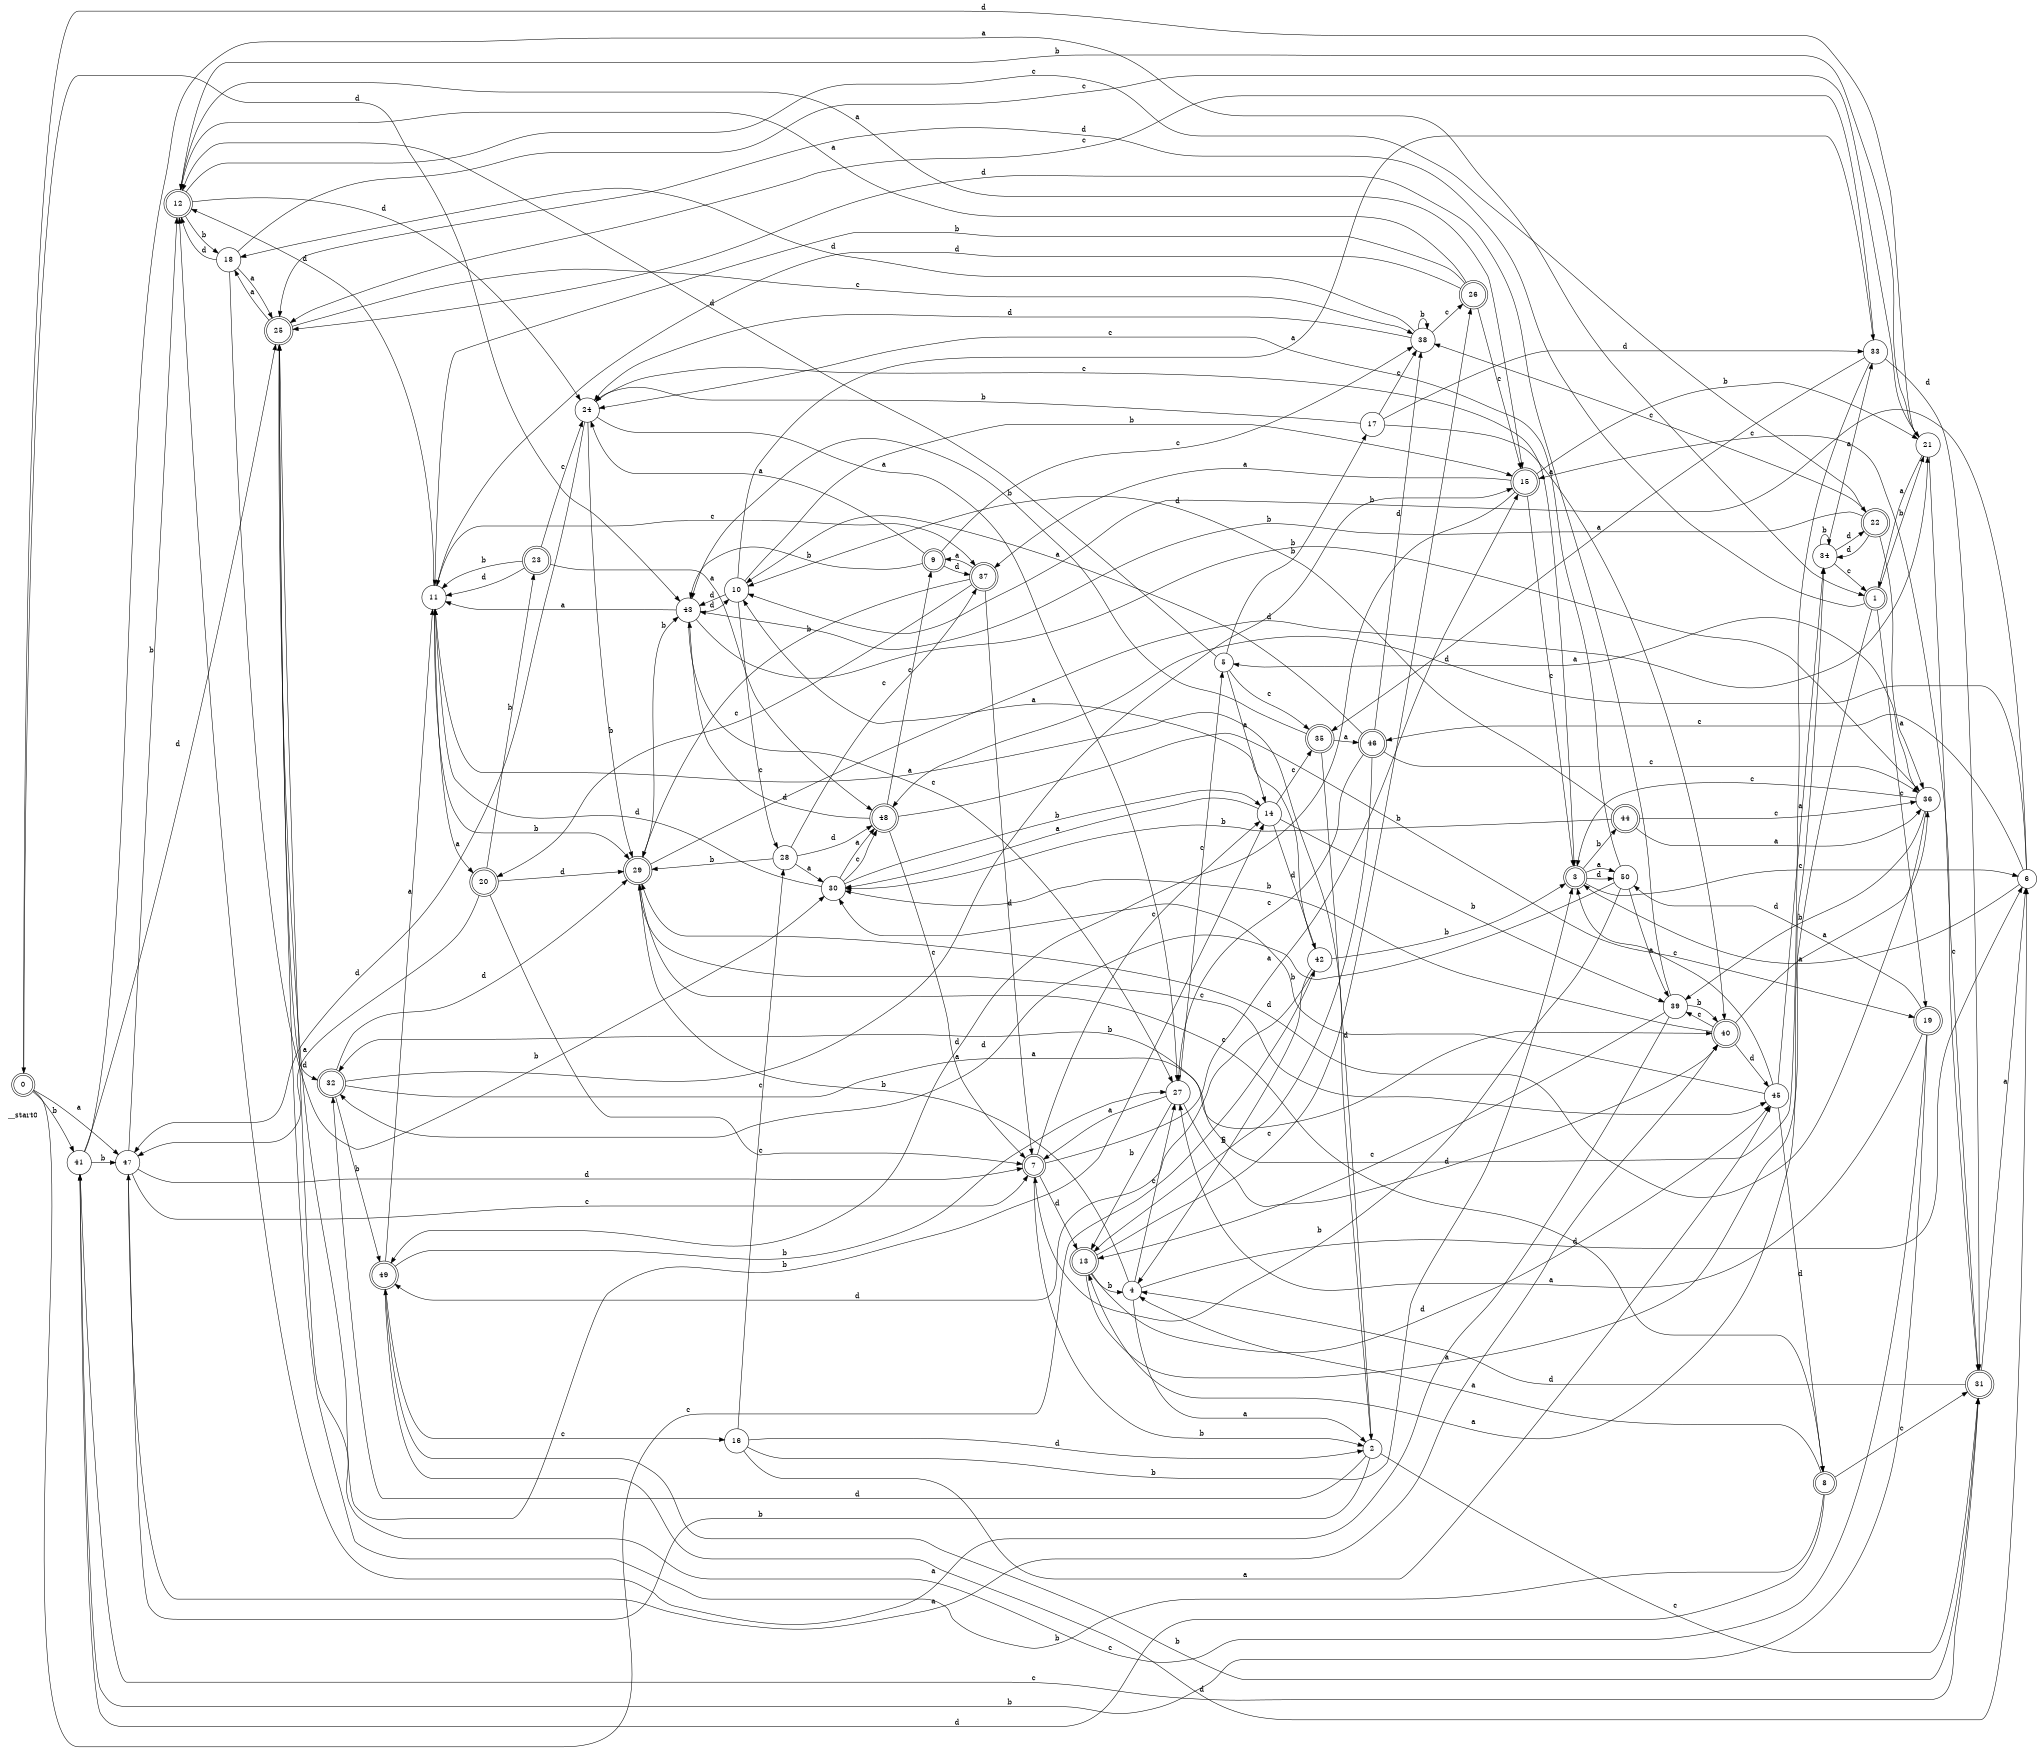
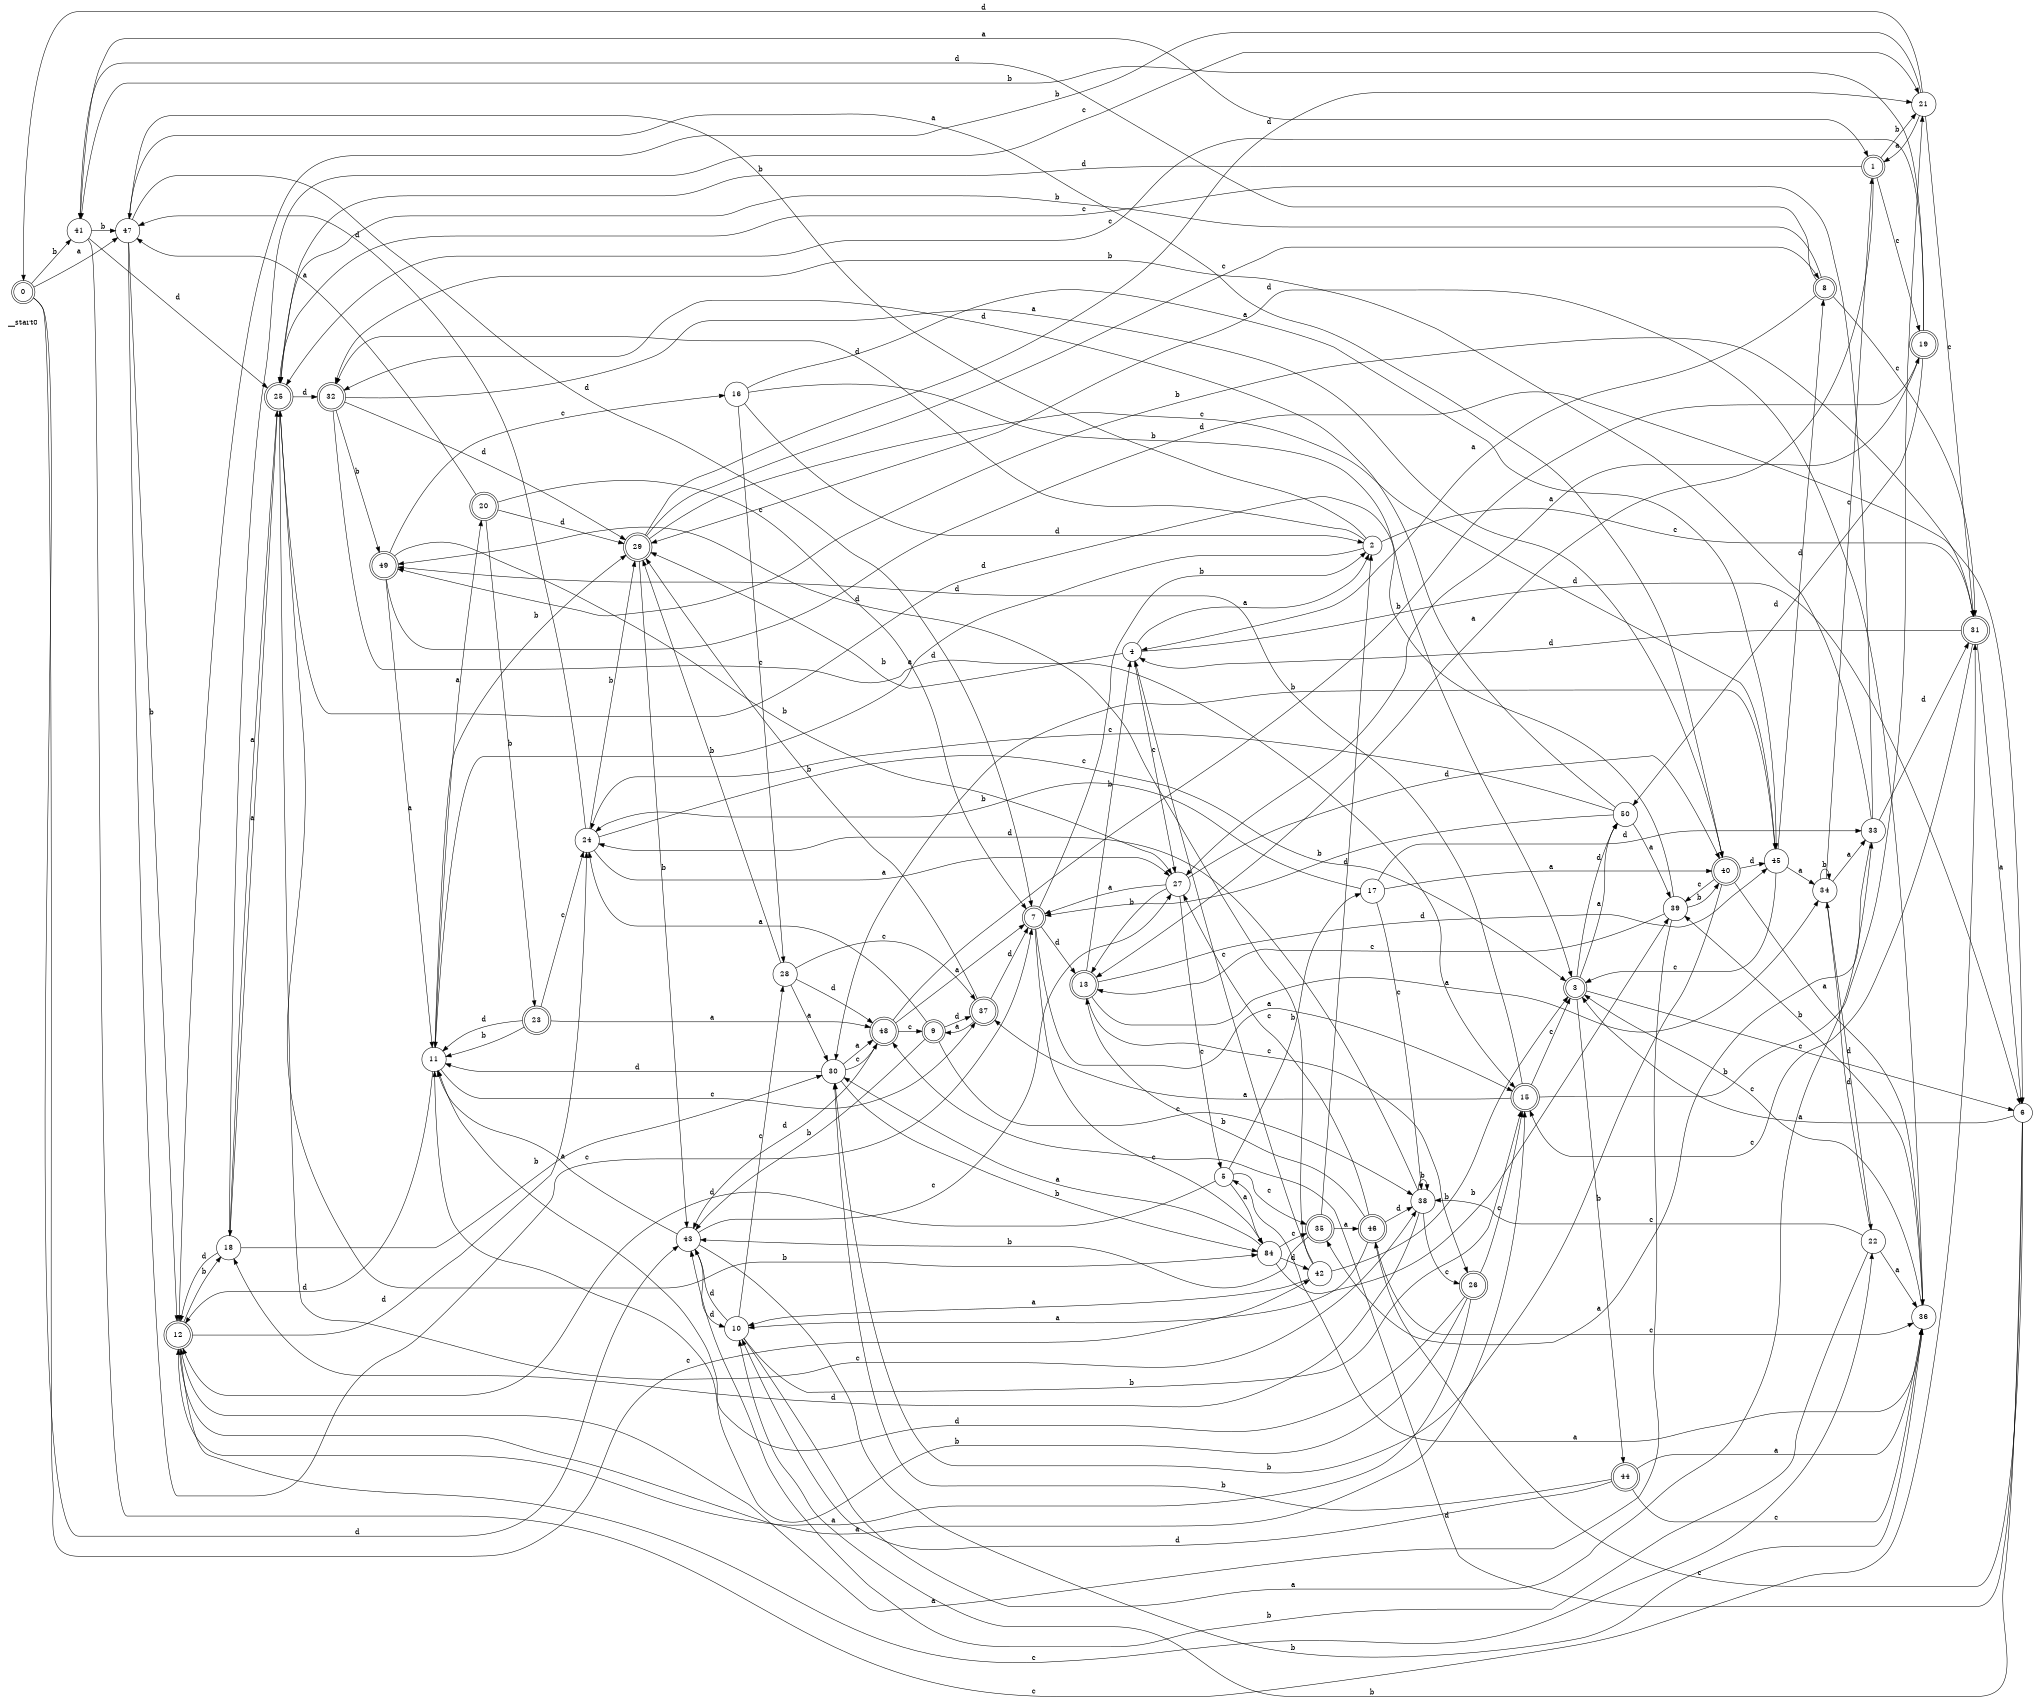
(1875, 523) -> (1873, 1241)
(729, 725) -> none
(1269, 814) -> (1269, 1254)
(934, 953) -> (934, 656)
